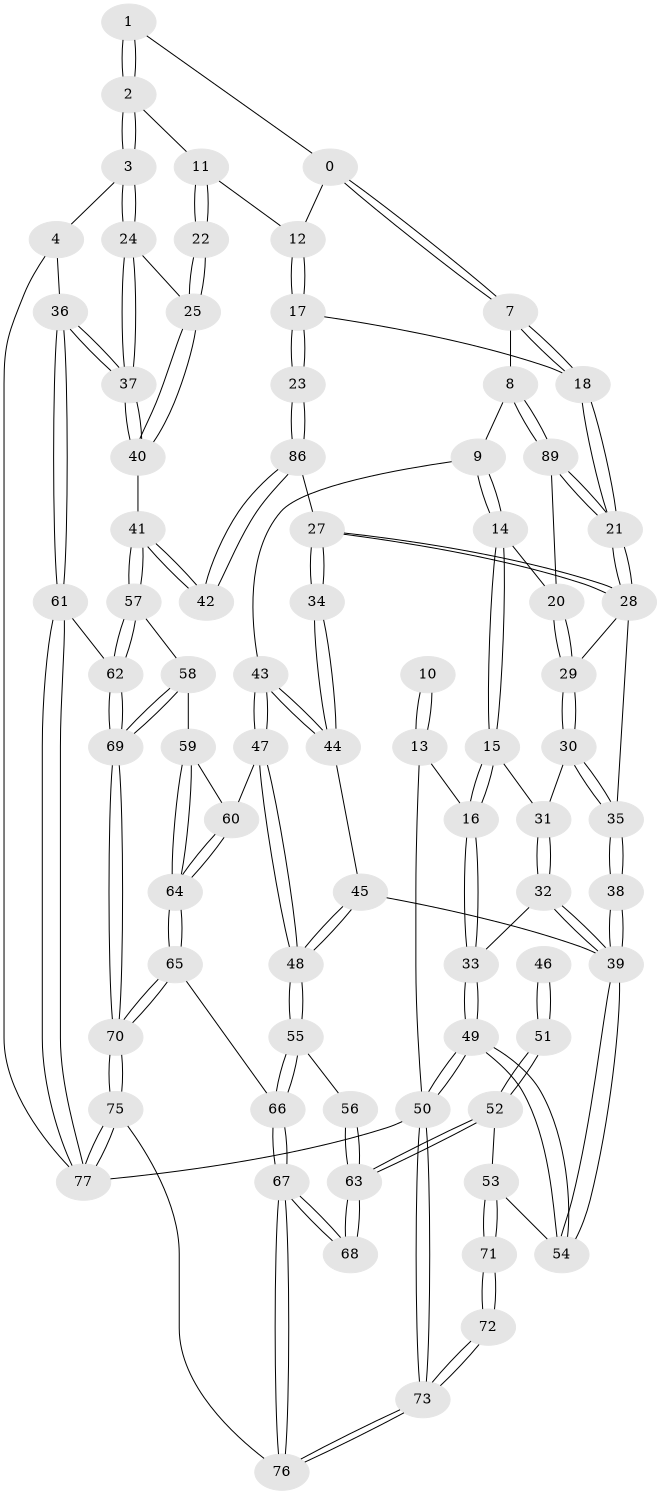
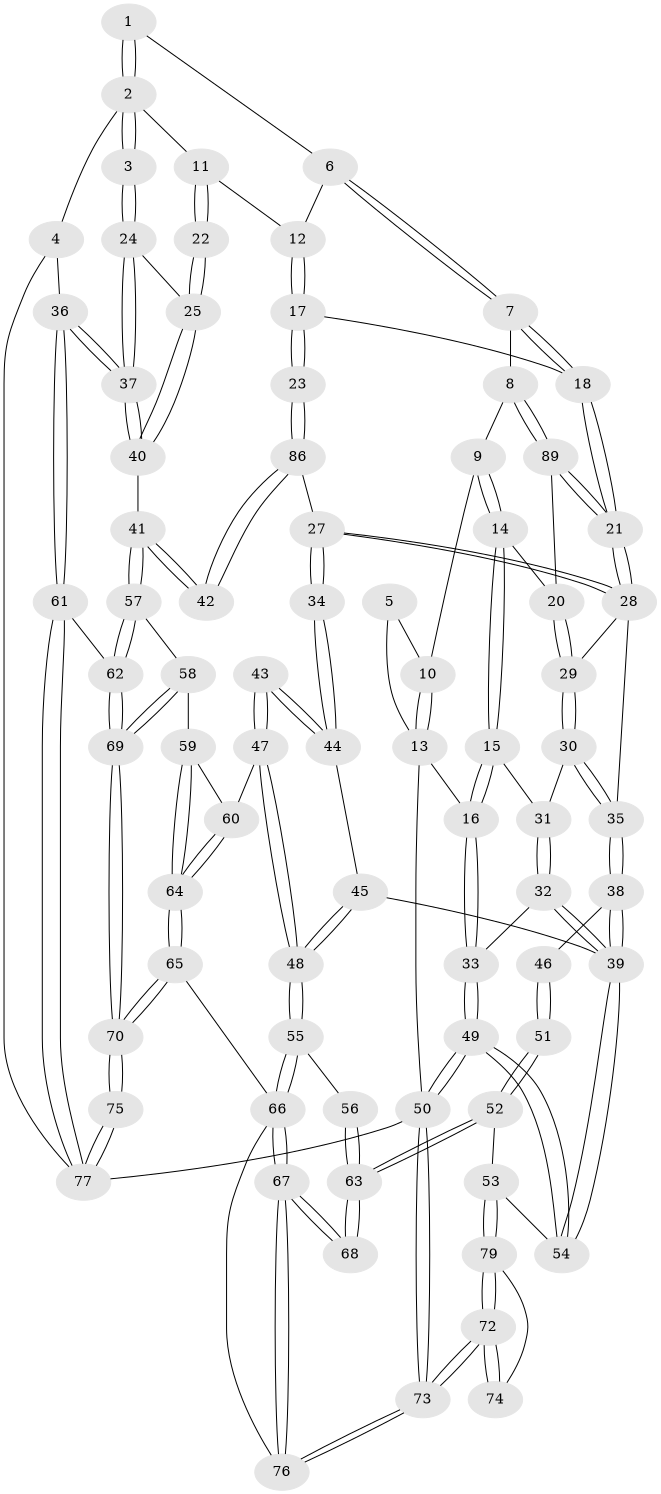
(330, 167) -> (330, 167)
(93, 203) -> (85, 164)
(292, 503) -> (451, 566)
none -> (390, 602)
none -> (589, 920)
(489, 1255) -> (489, 1255)
(179, 1301) -> (227, 1291)
none -> (495, 1400)
